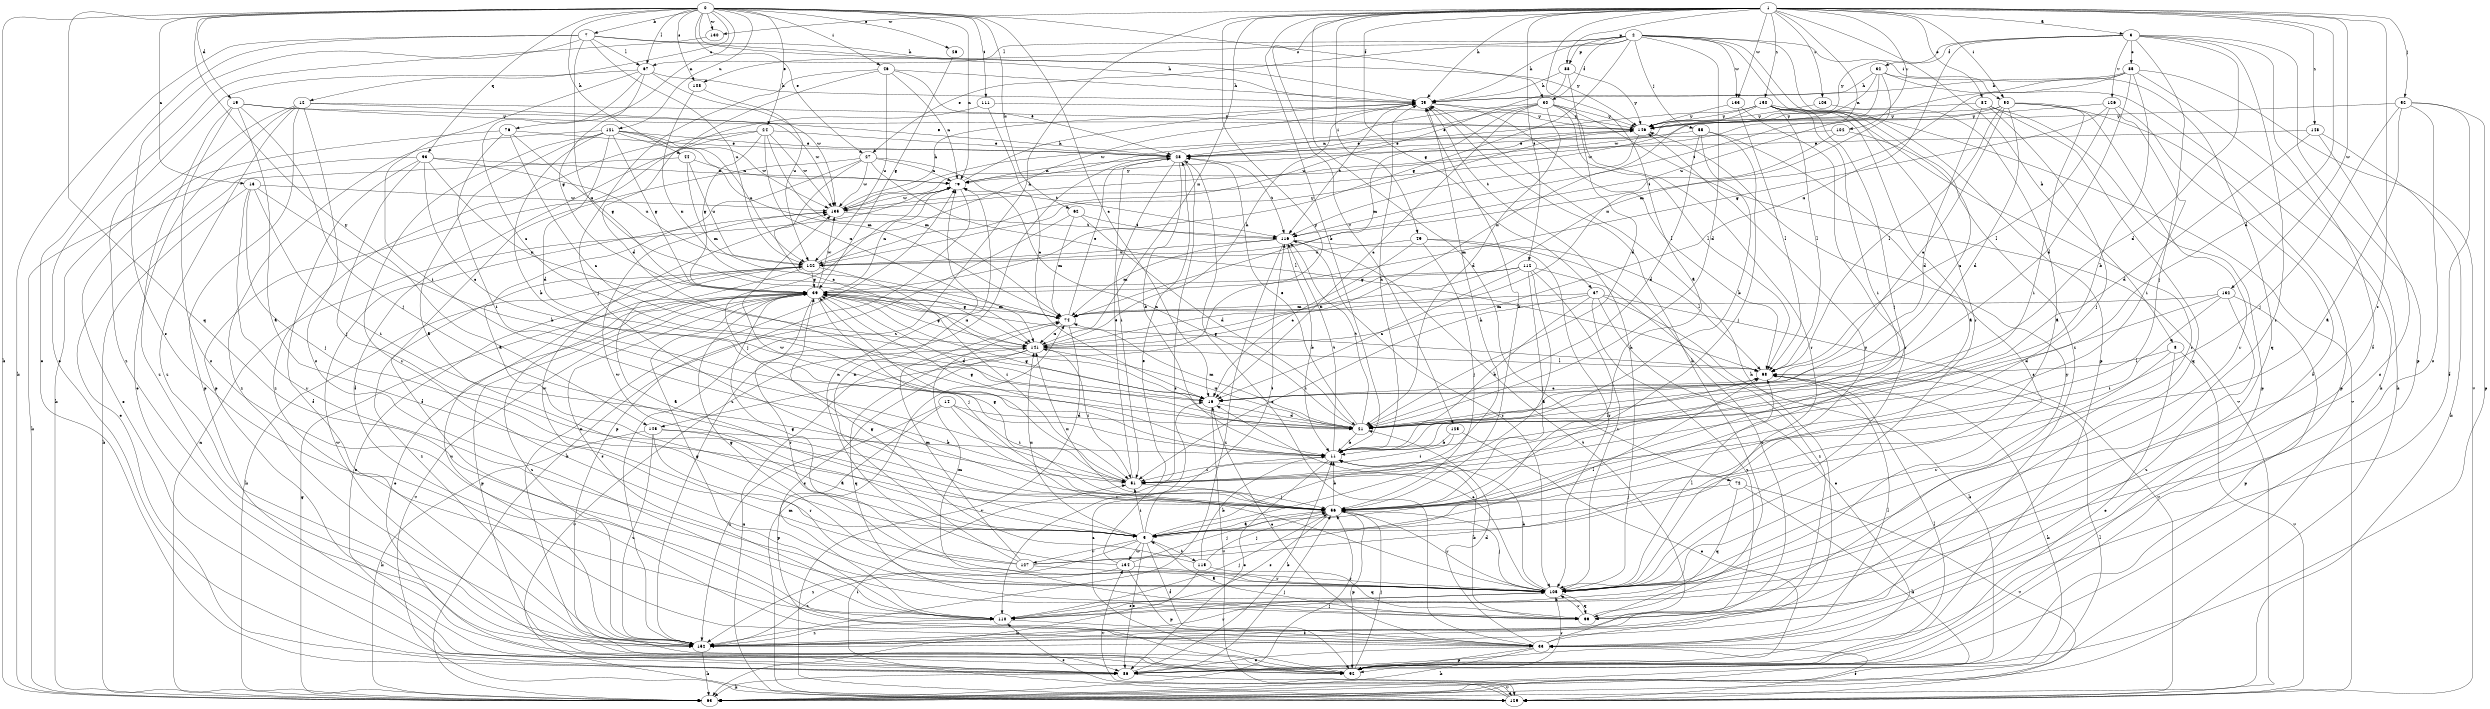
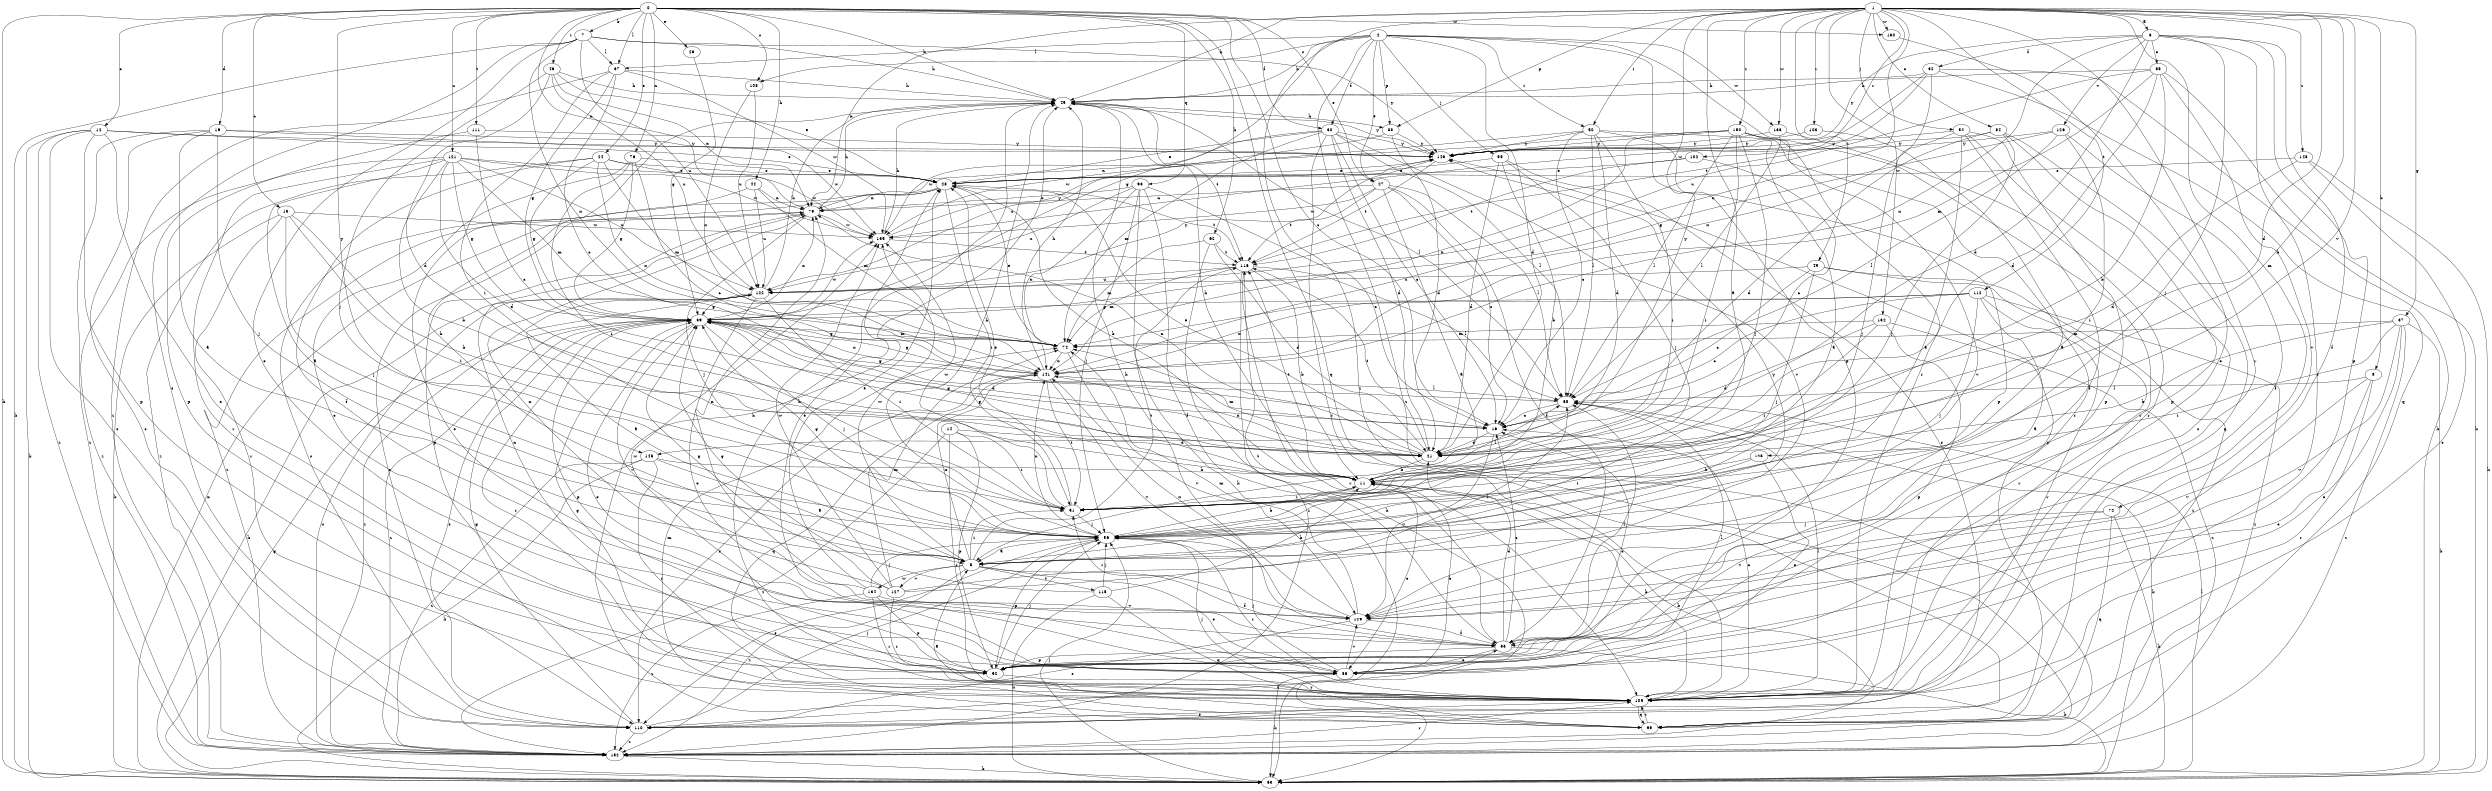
(1500, 94) -> (1226, 112)
none -> (377, 384)
(1257, 684) -> (1112, 607)
